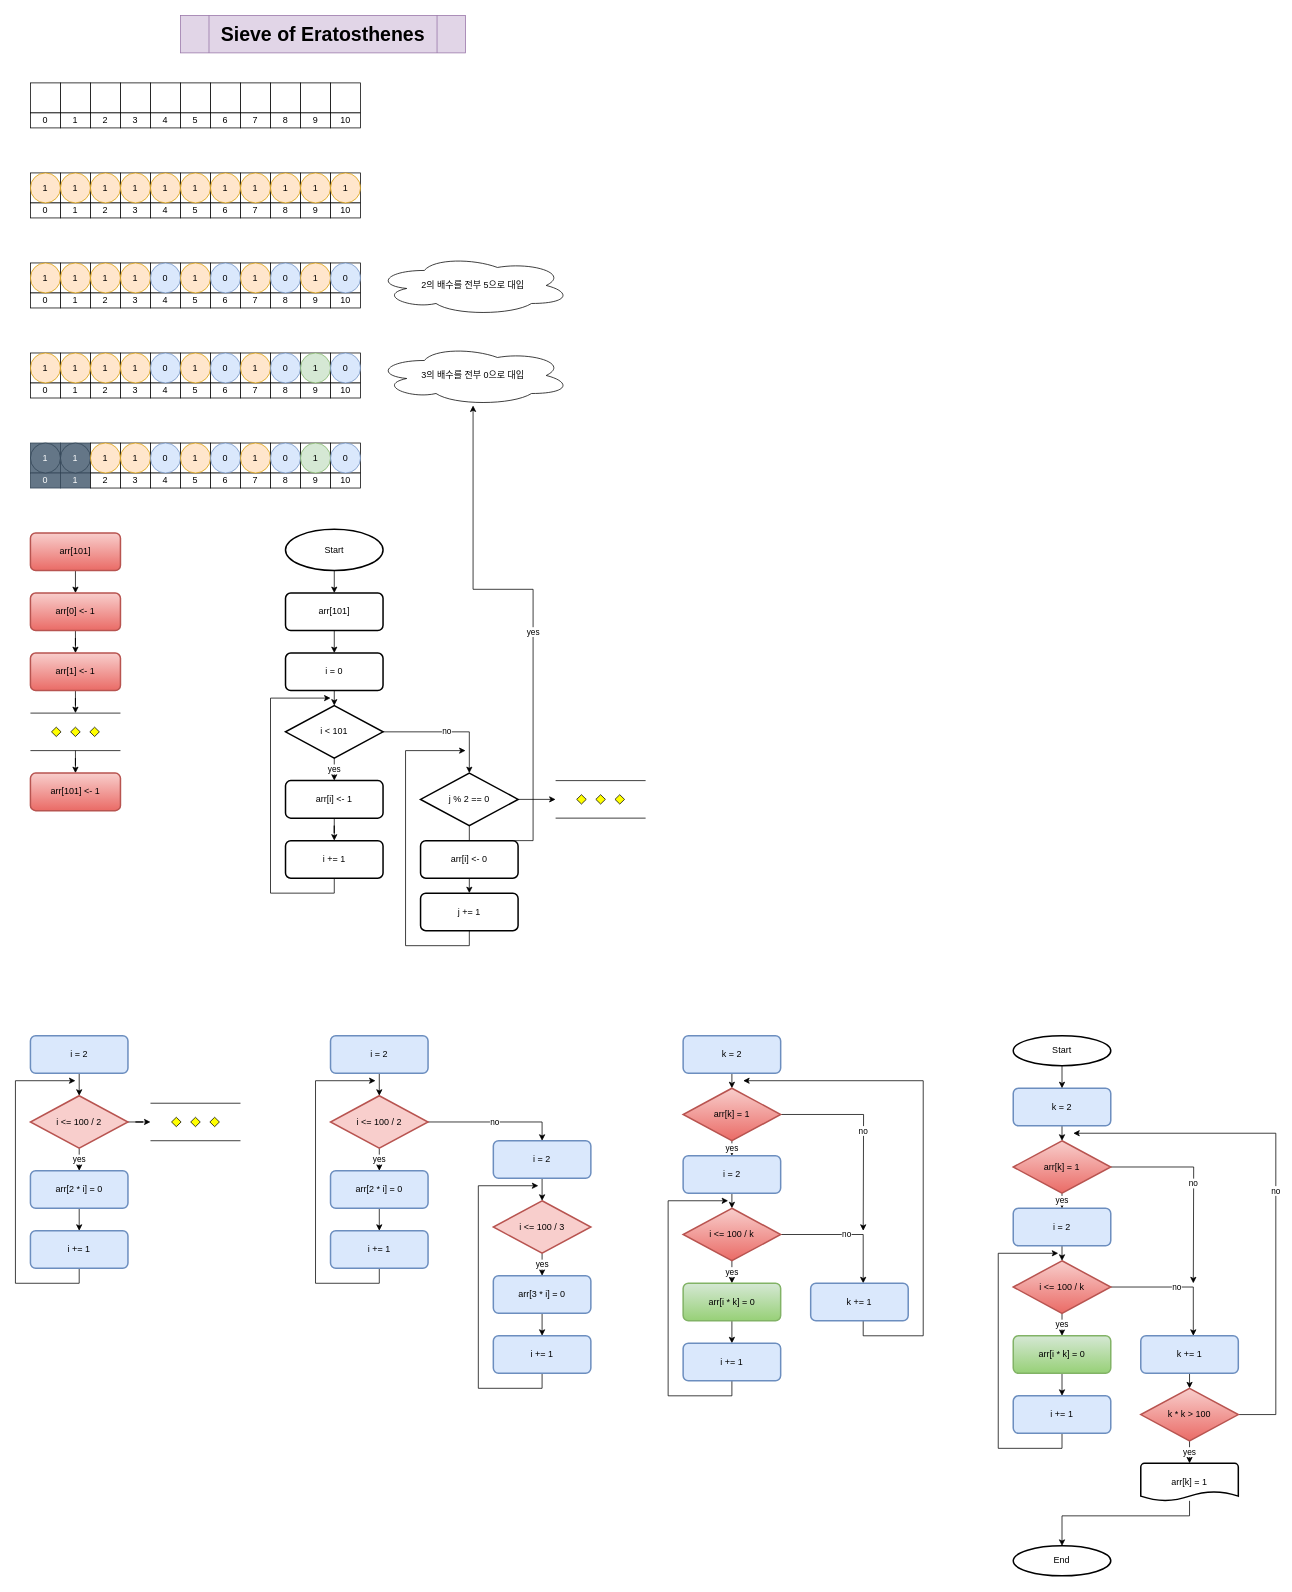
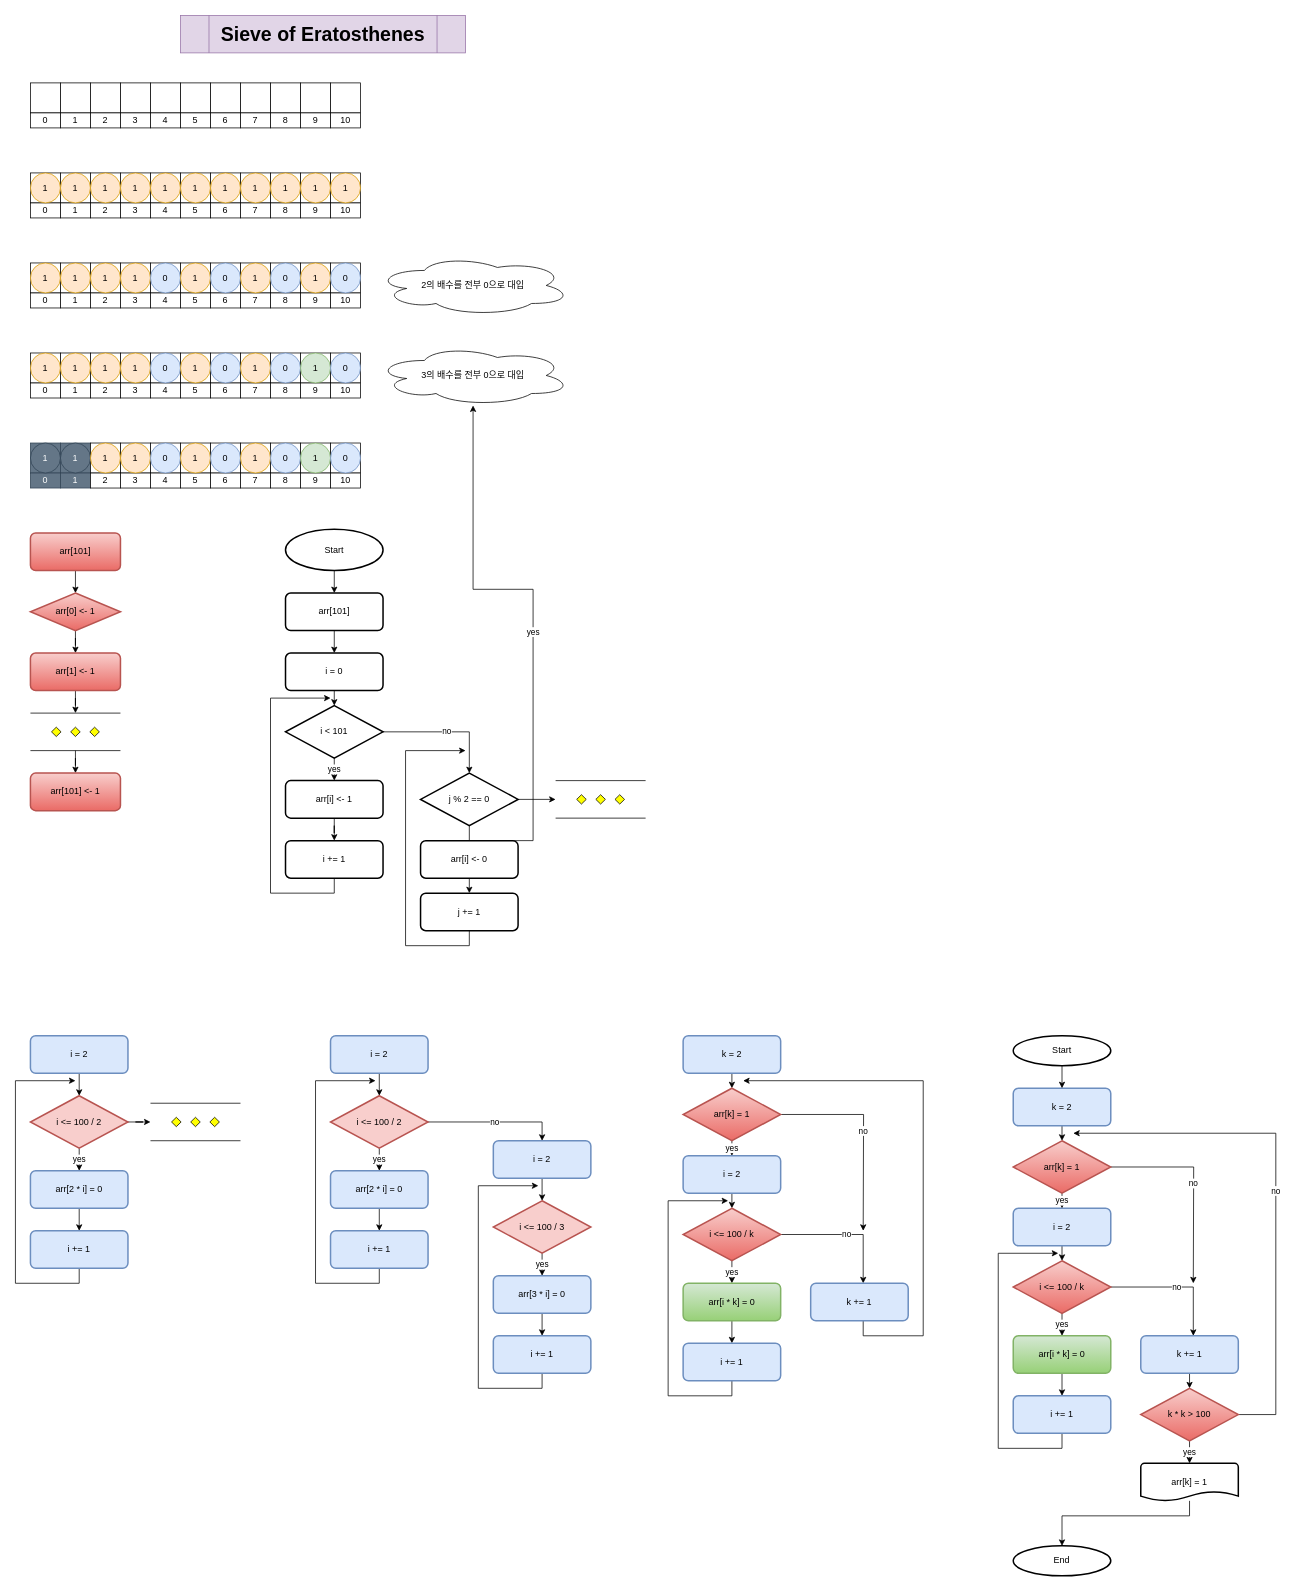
(473, 285) -> (473, 285)
(75, 612) -> (75, 612)
